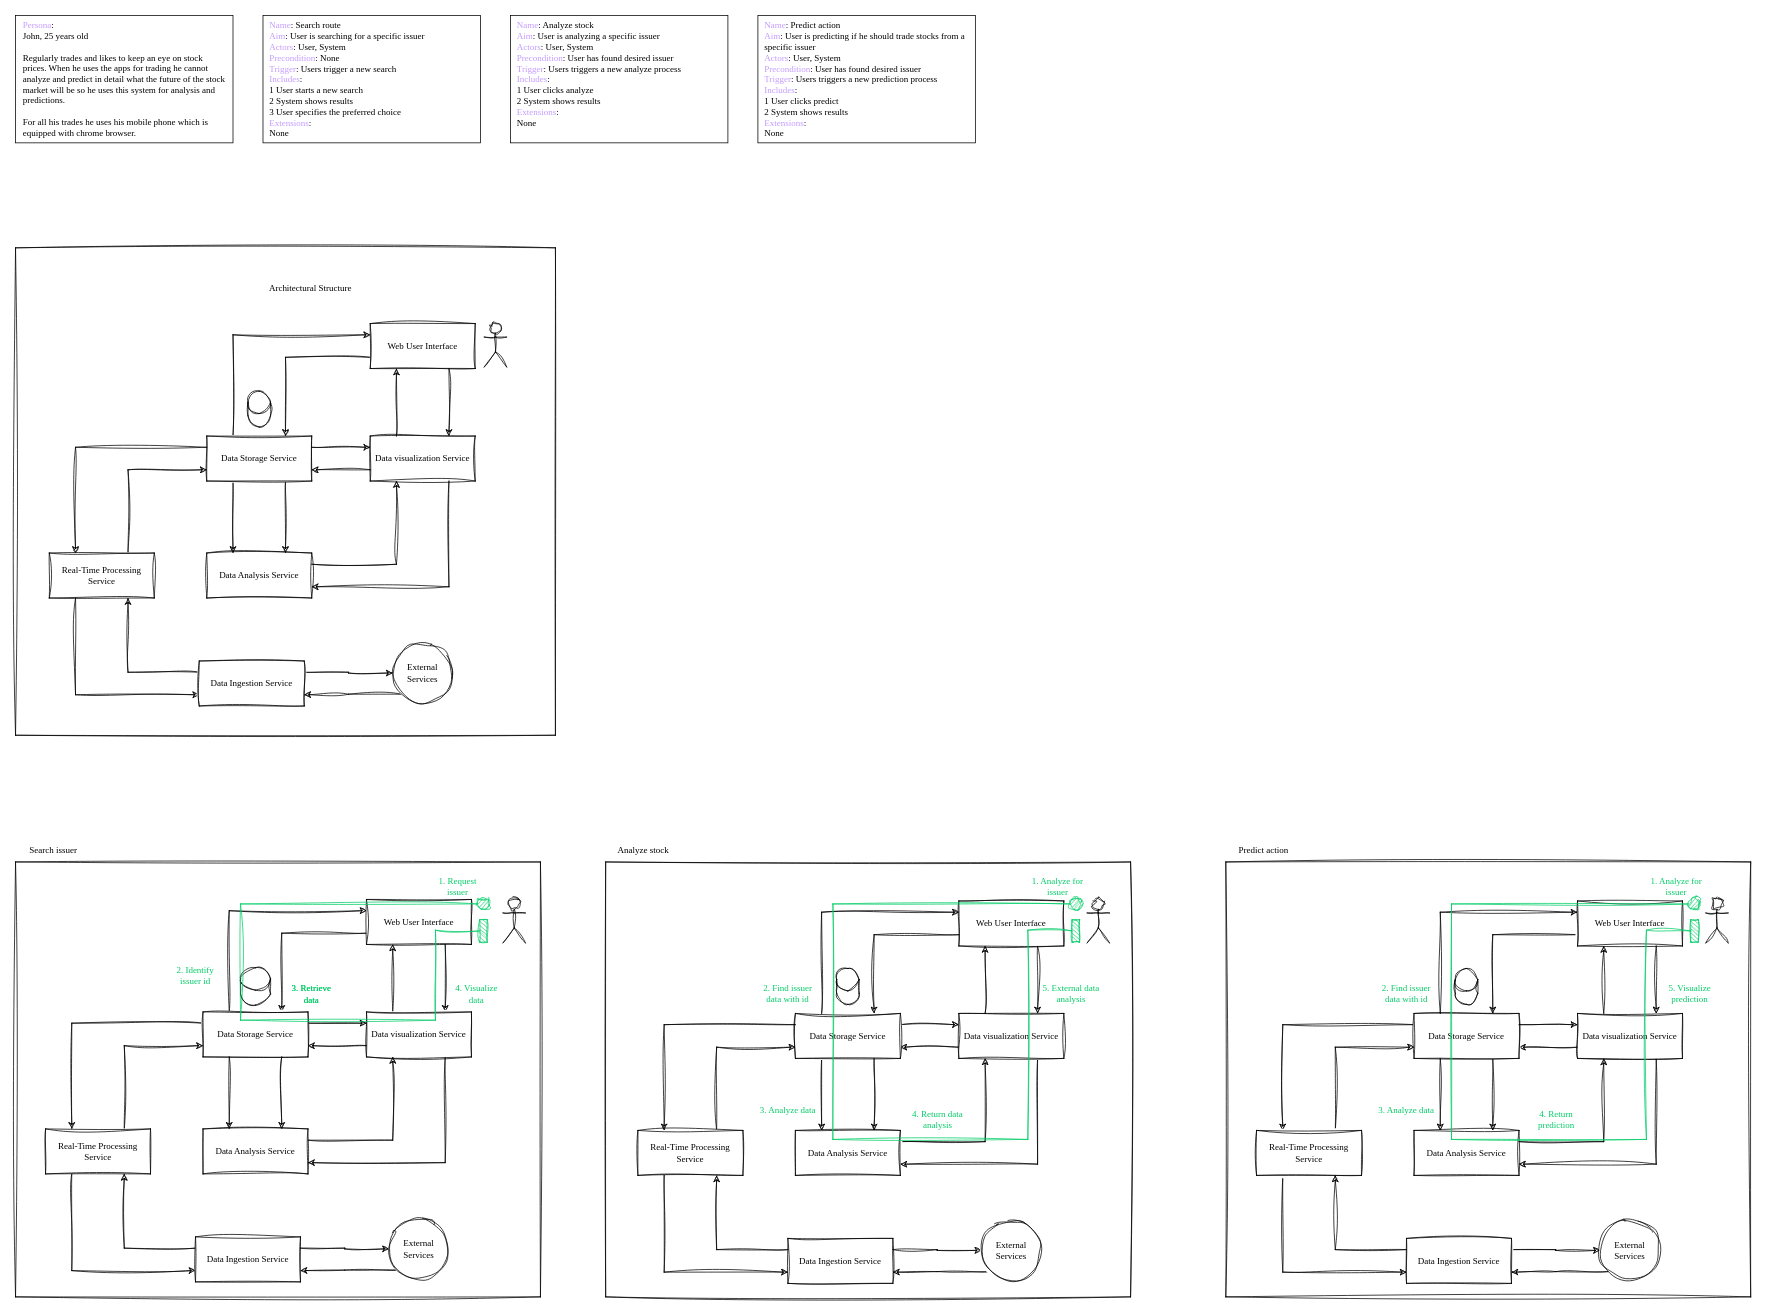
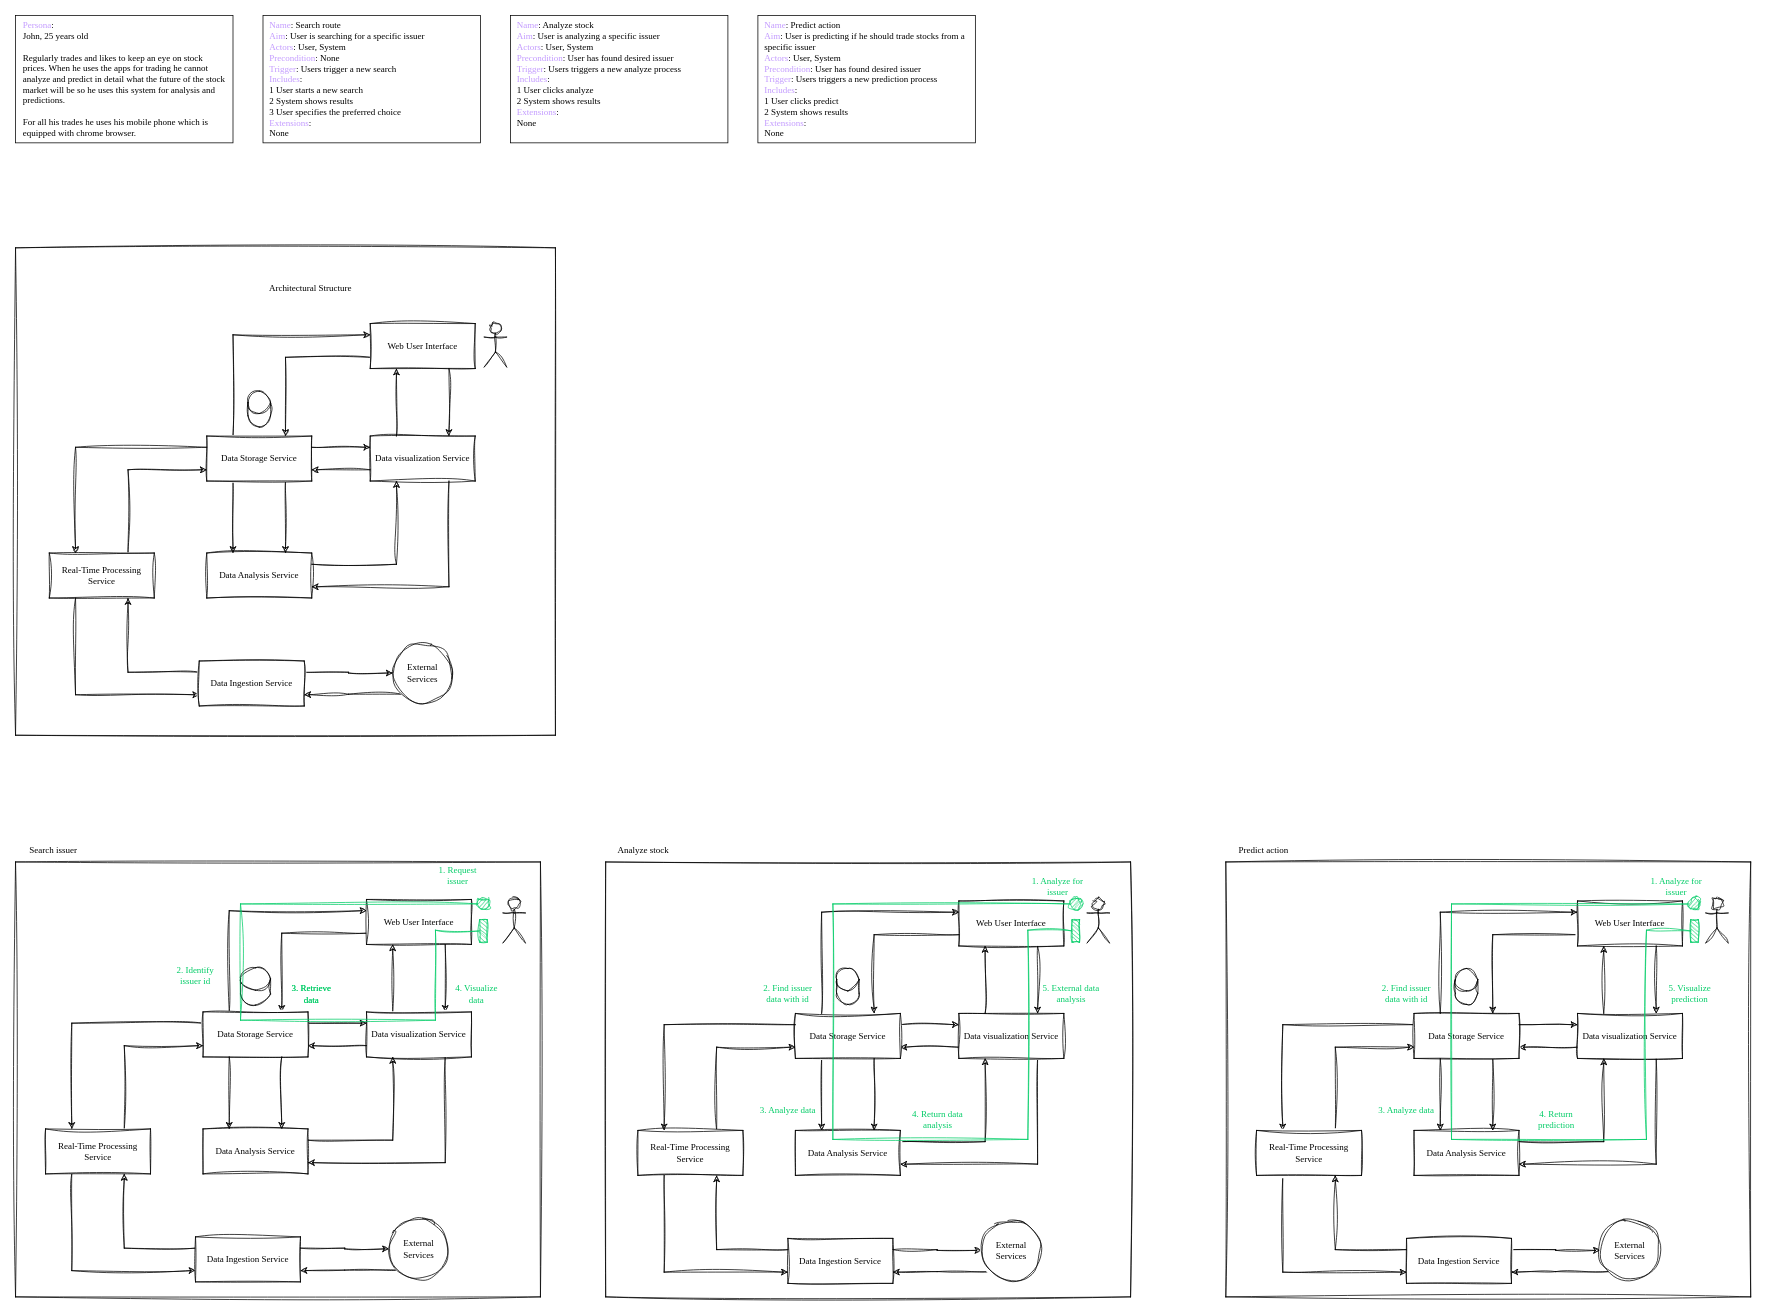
(458, 887) -> (458, 876)
